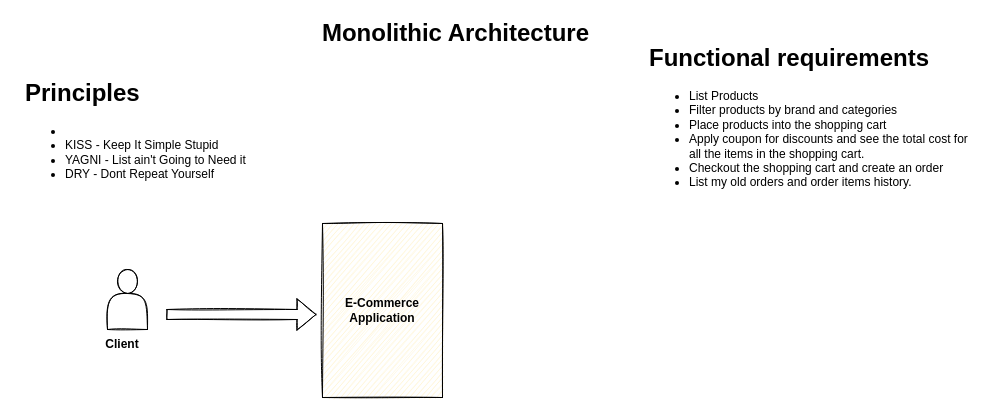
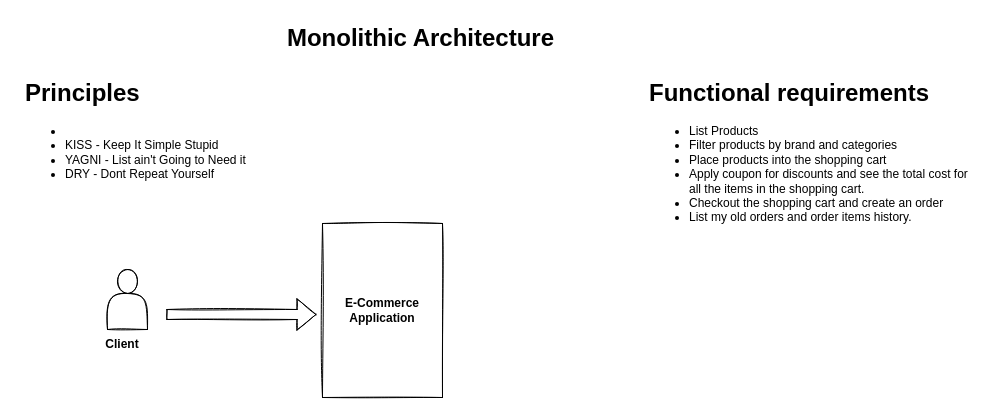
(456, 33) -> (421, 38)
(813, 121) -> (813, 156)
(383, 311) -> (383, 311)
